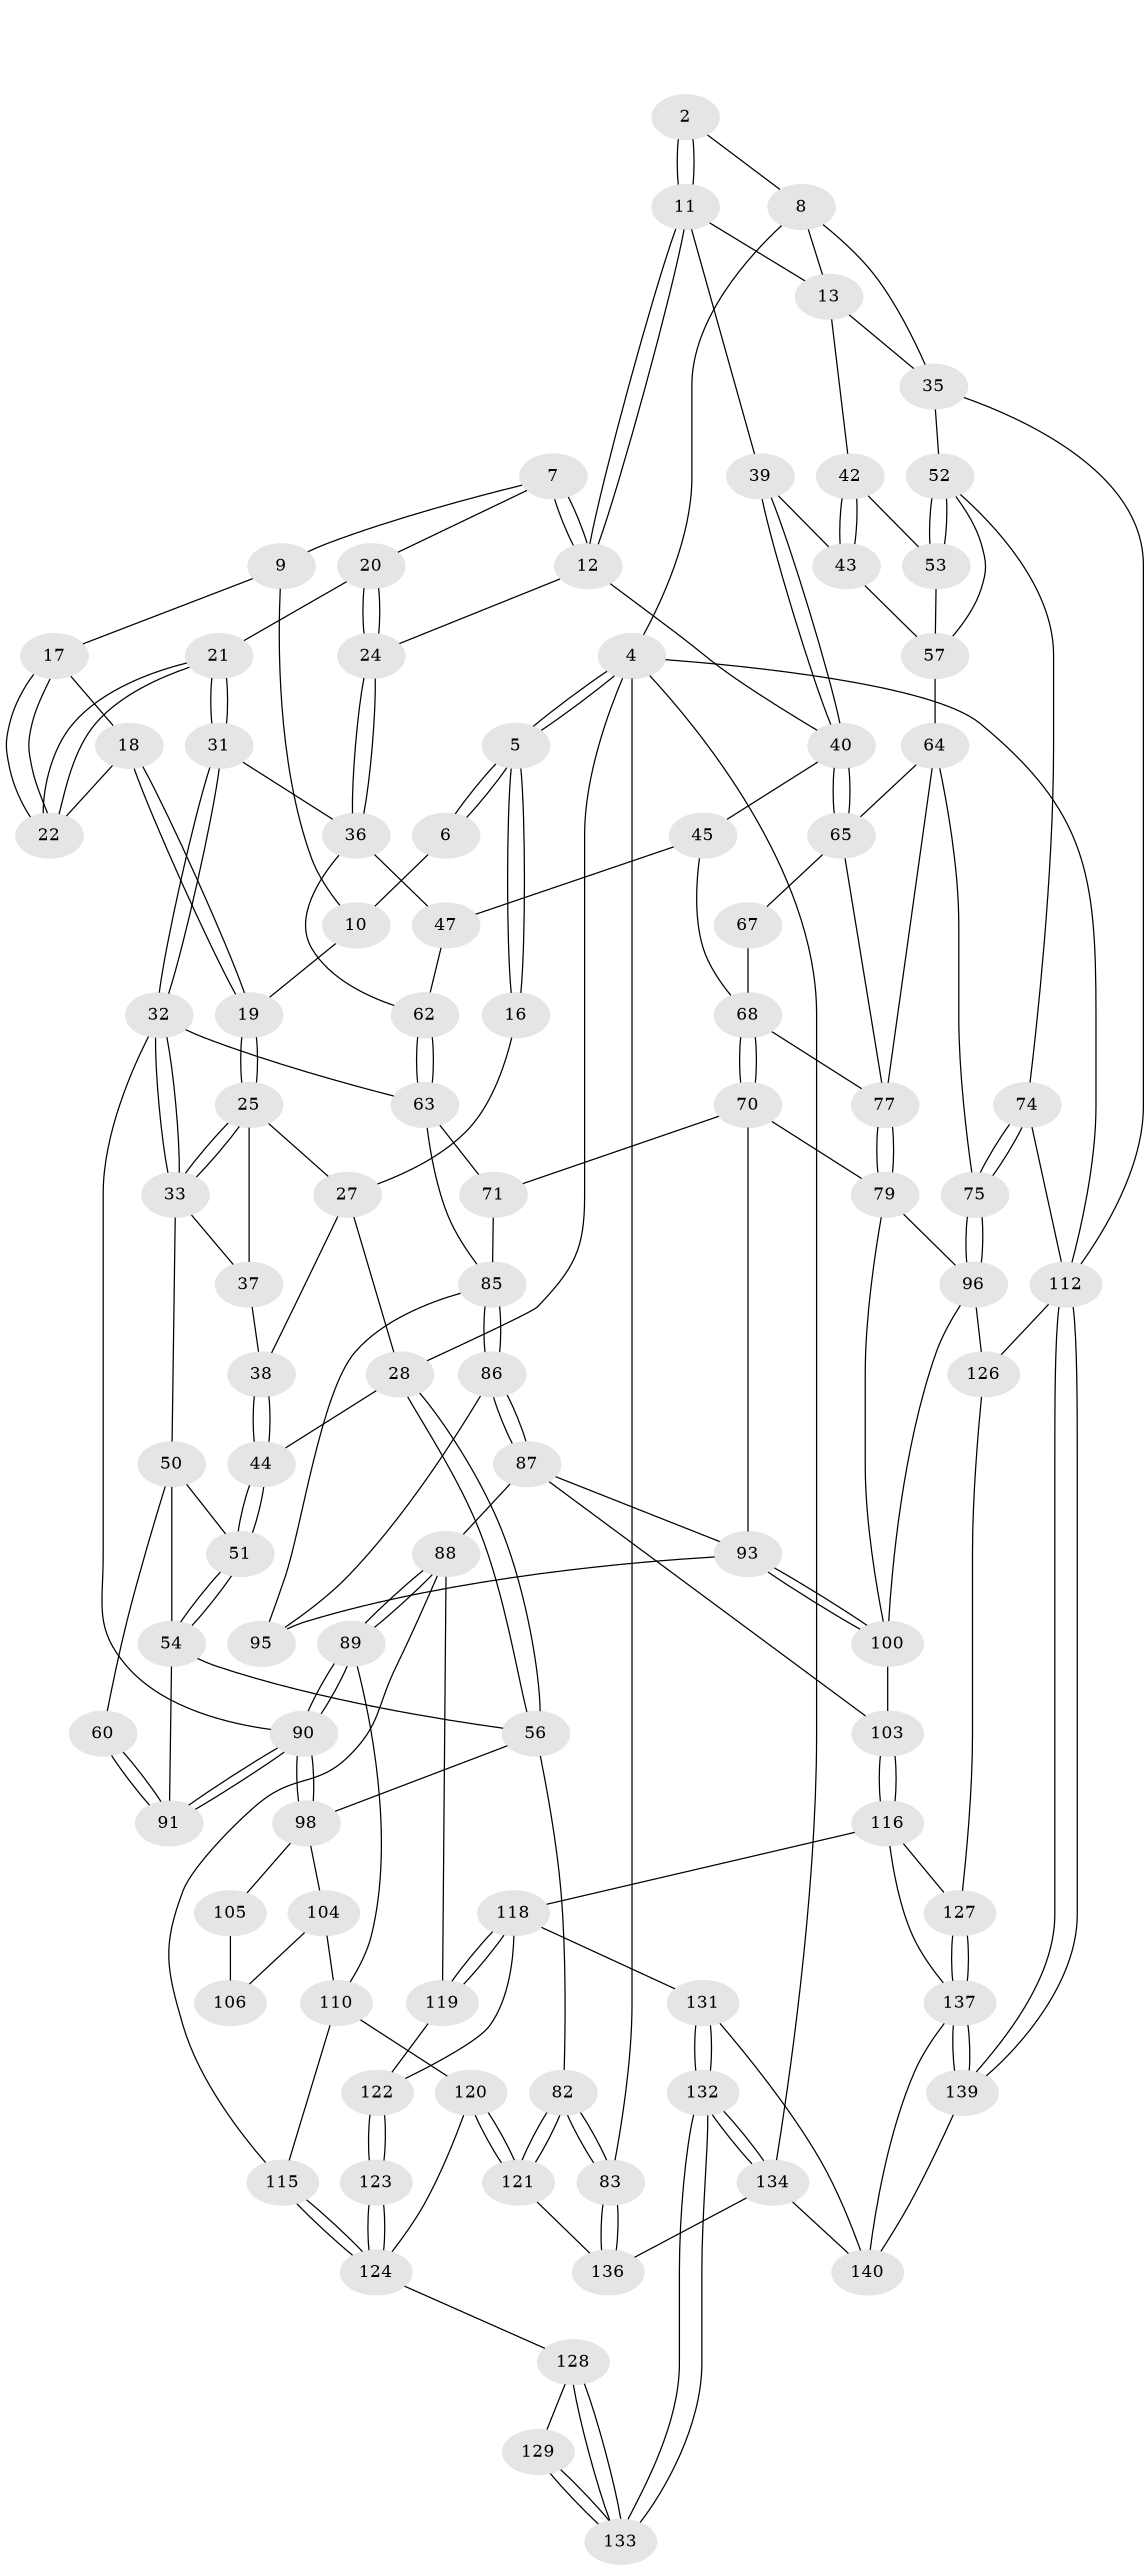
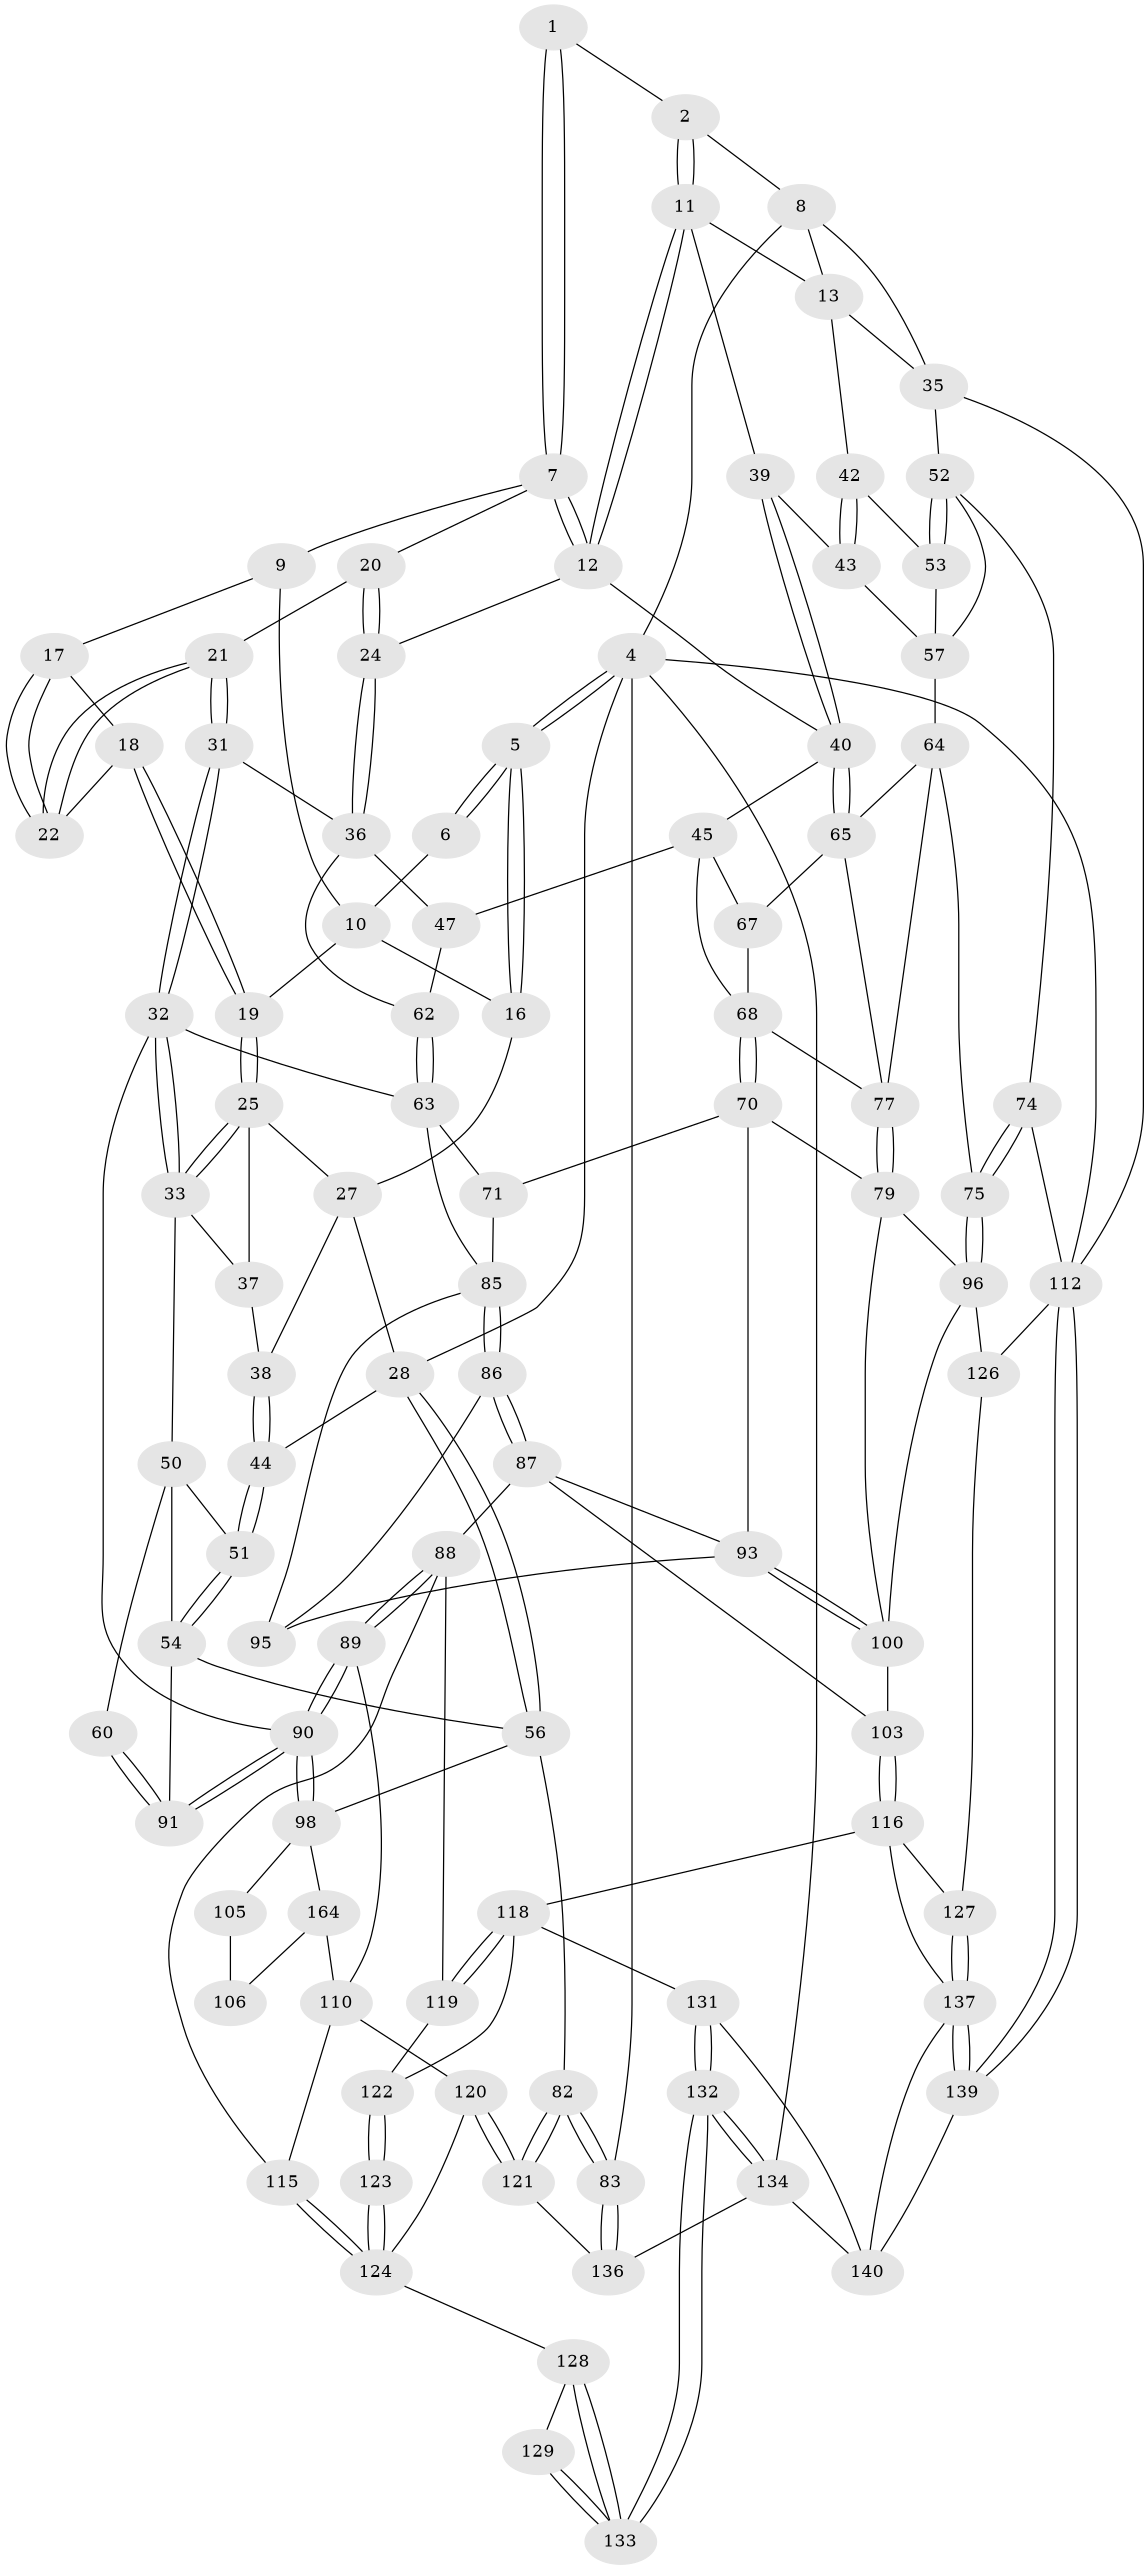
none -> (553, 27)
none -> (726, 881)
none -> (428, 966)
(324, 1913) -> (324, 1913)
